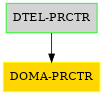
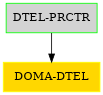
(52, 77) -> (52, 77)
